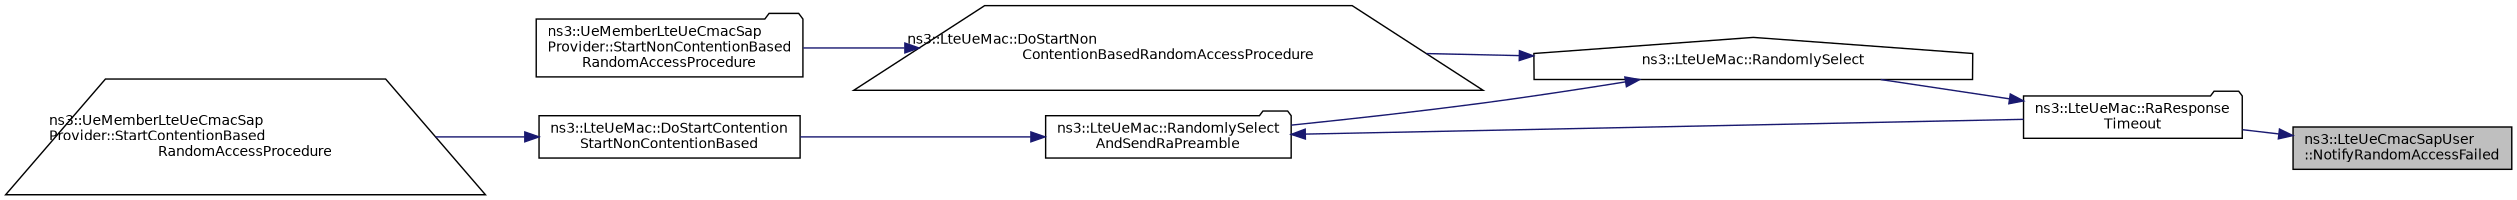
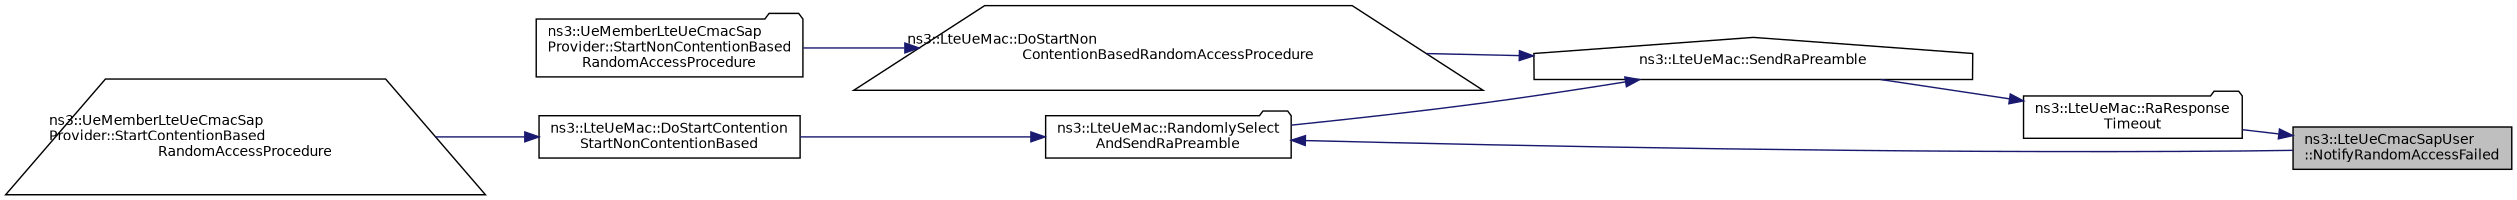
(1753, 61) -> (1753, 61)
(1664, 127) -> (1799, 150)
